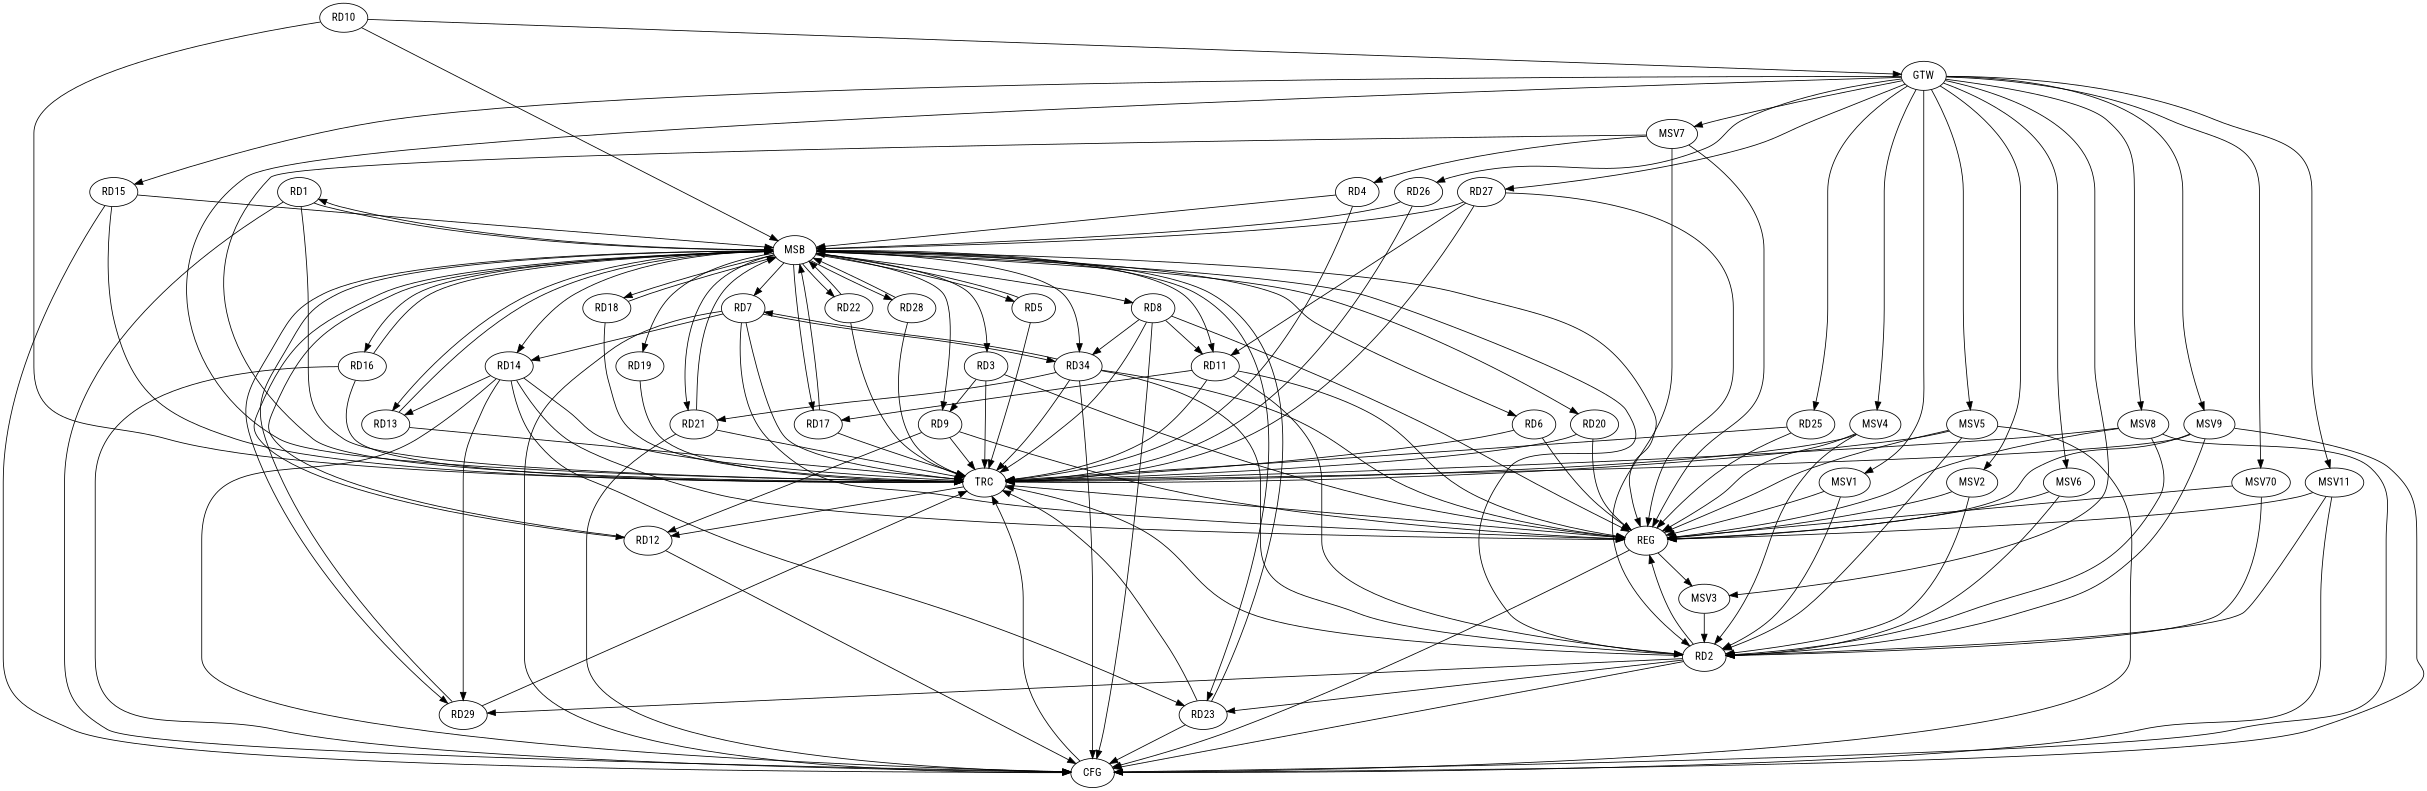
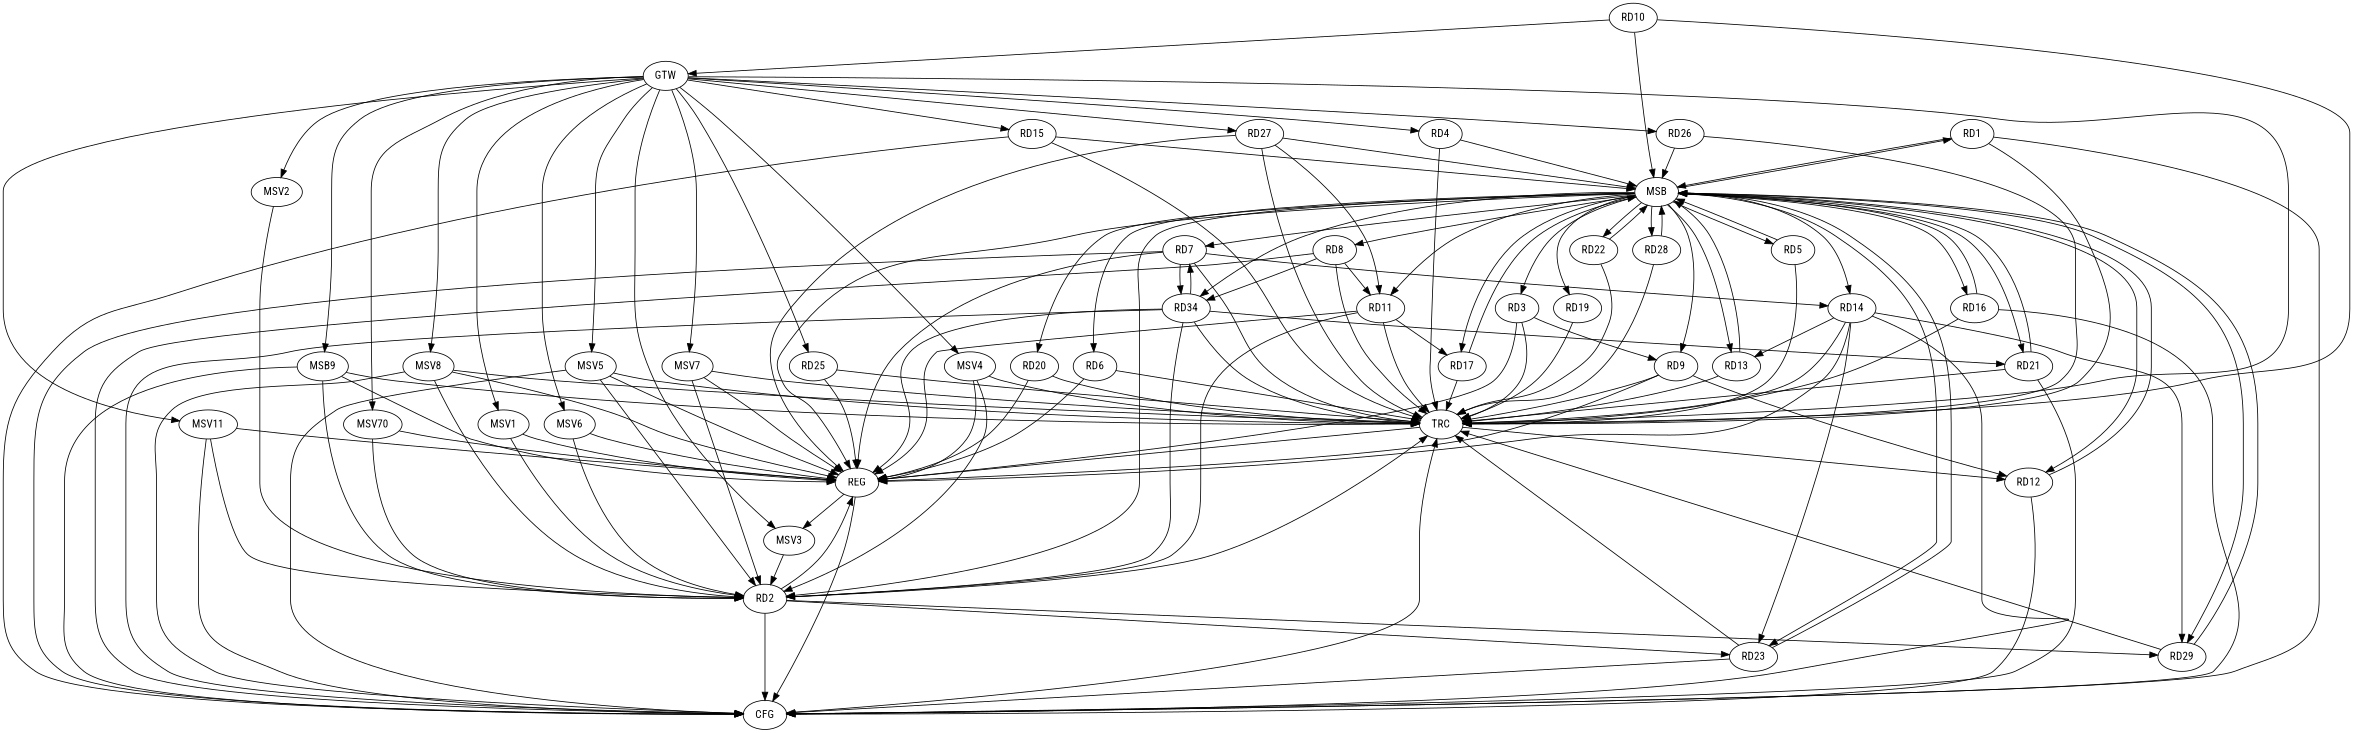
(1513, 151) -> (1050, 102)
(607, 308) -> none
(1401, 413) -> none
(2209, 424) -> (323, 366)
(1843, 516) -> none
